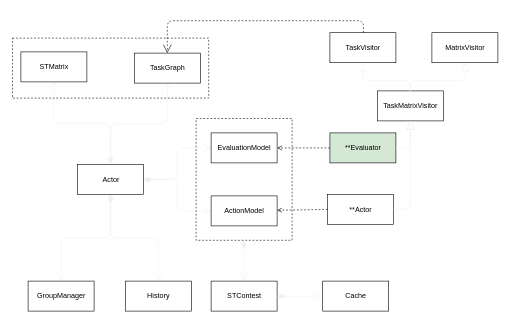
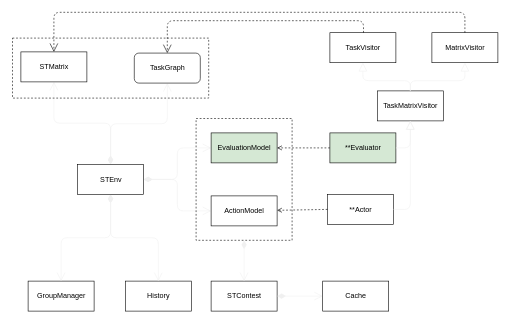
none -> (251, 12)
(167, 68) -> (167, 68)
(244, 148) -> (244, 148)
(111, 180) -> (111, 180)
